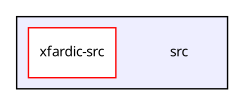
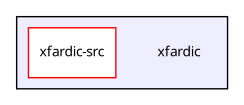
(179, 53) -> (179, 53)
